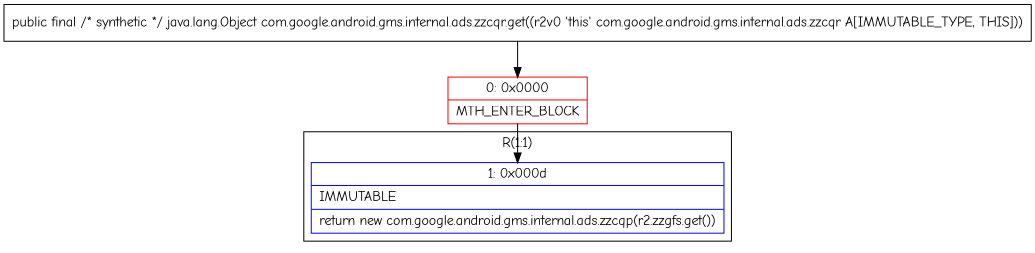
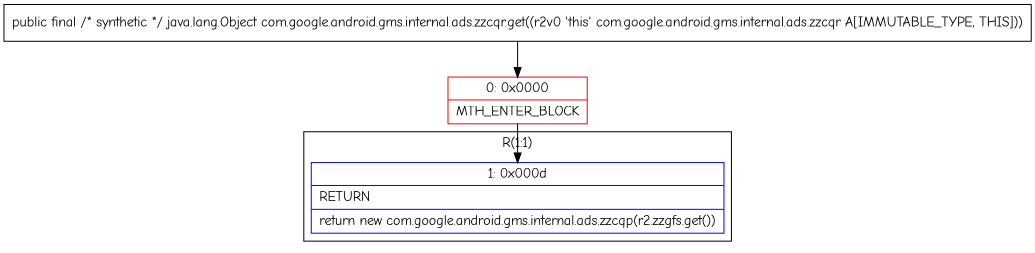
(358, 197) -> (345, 197)
